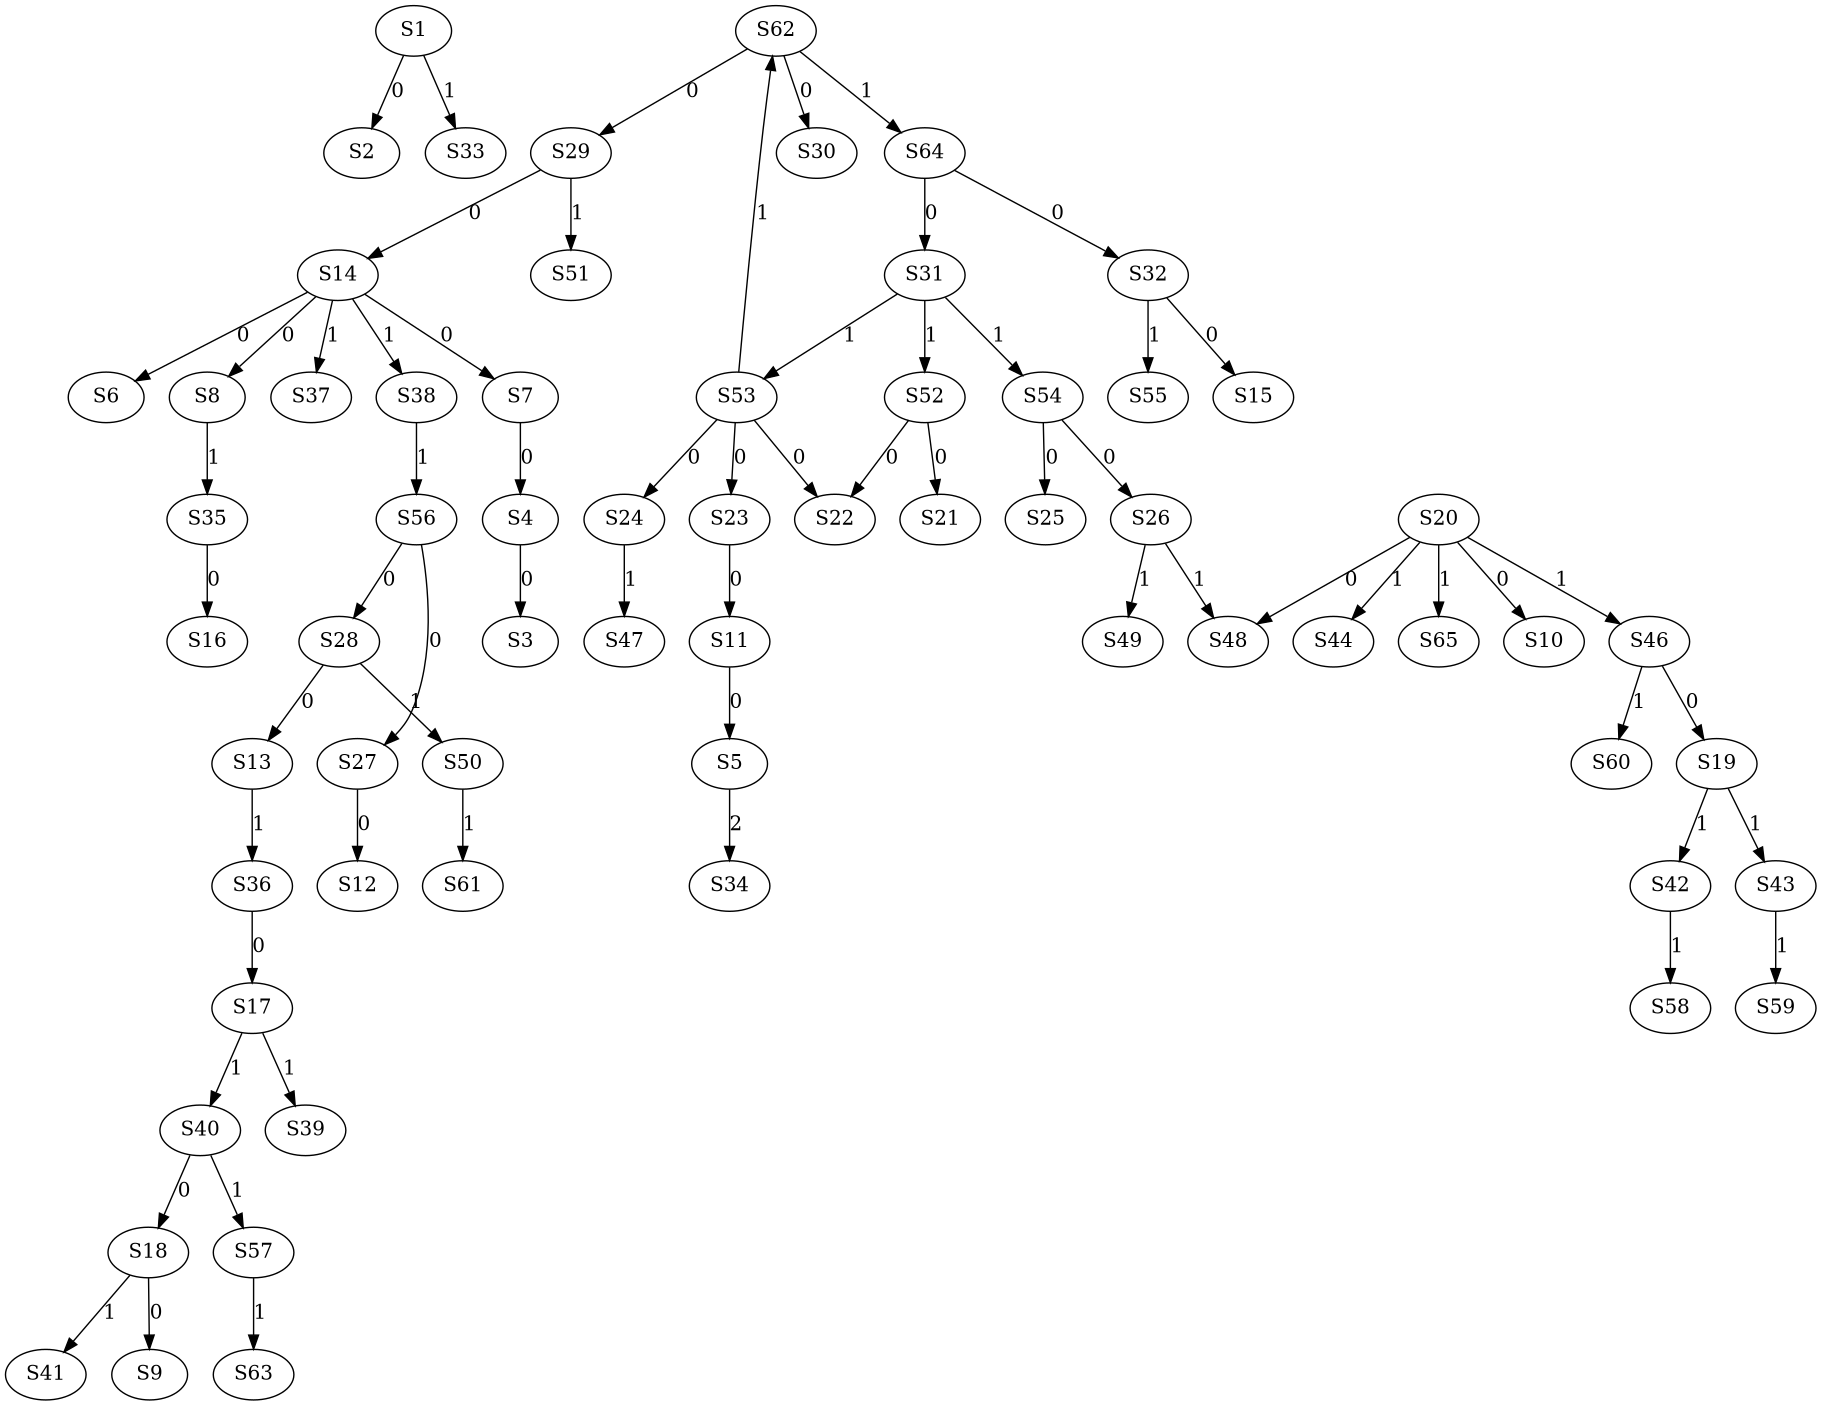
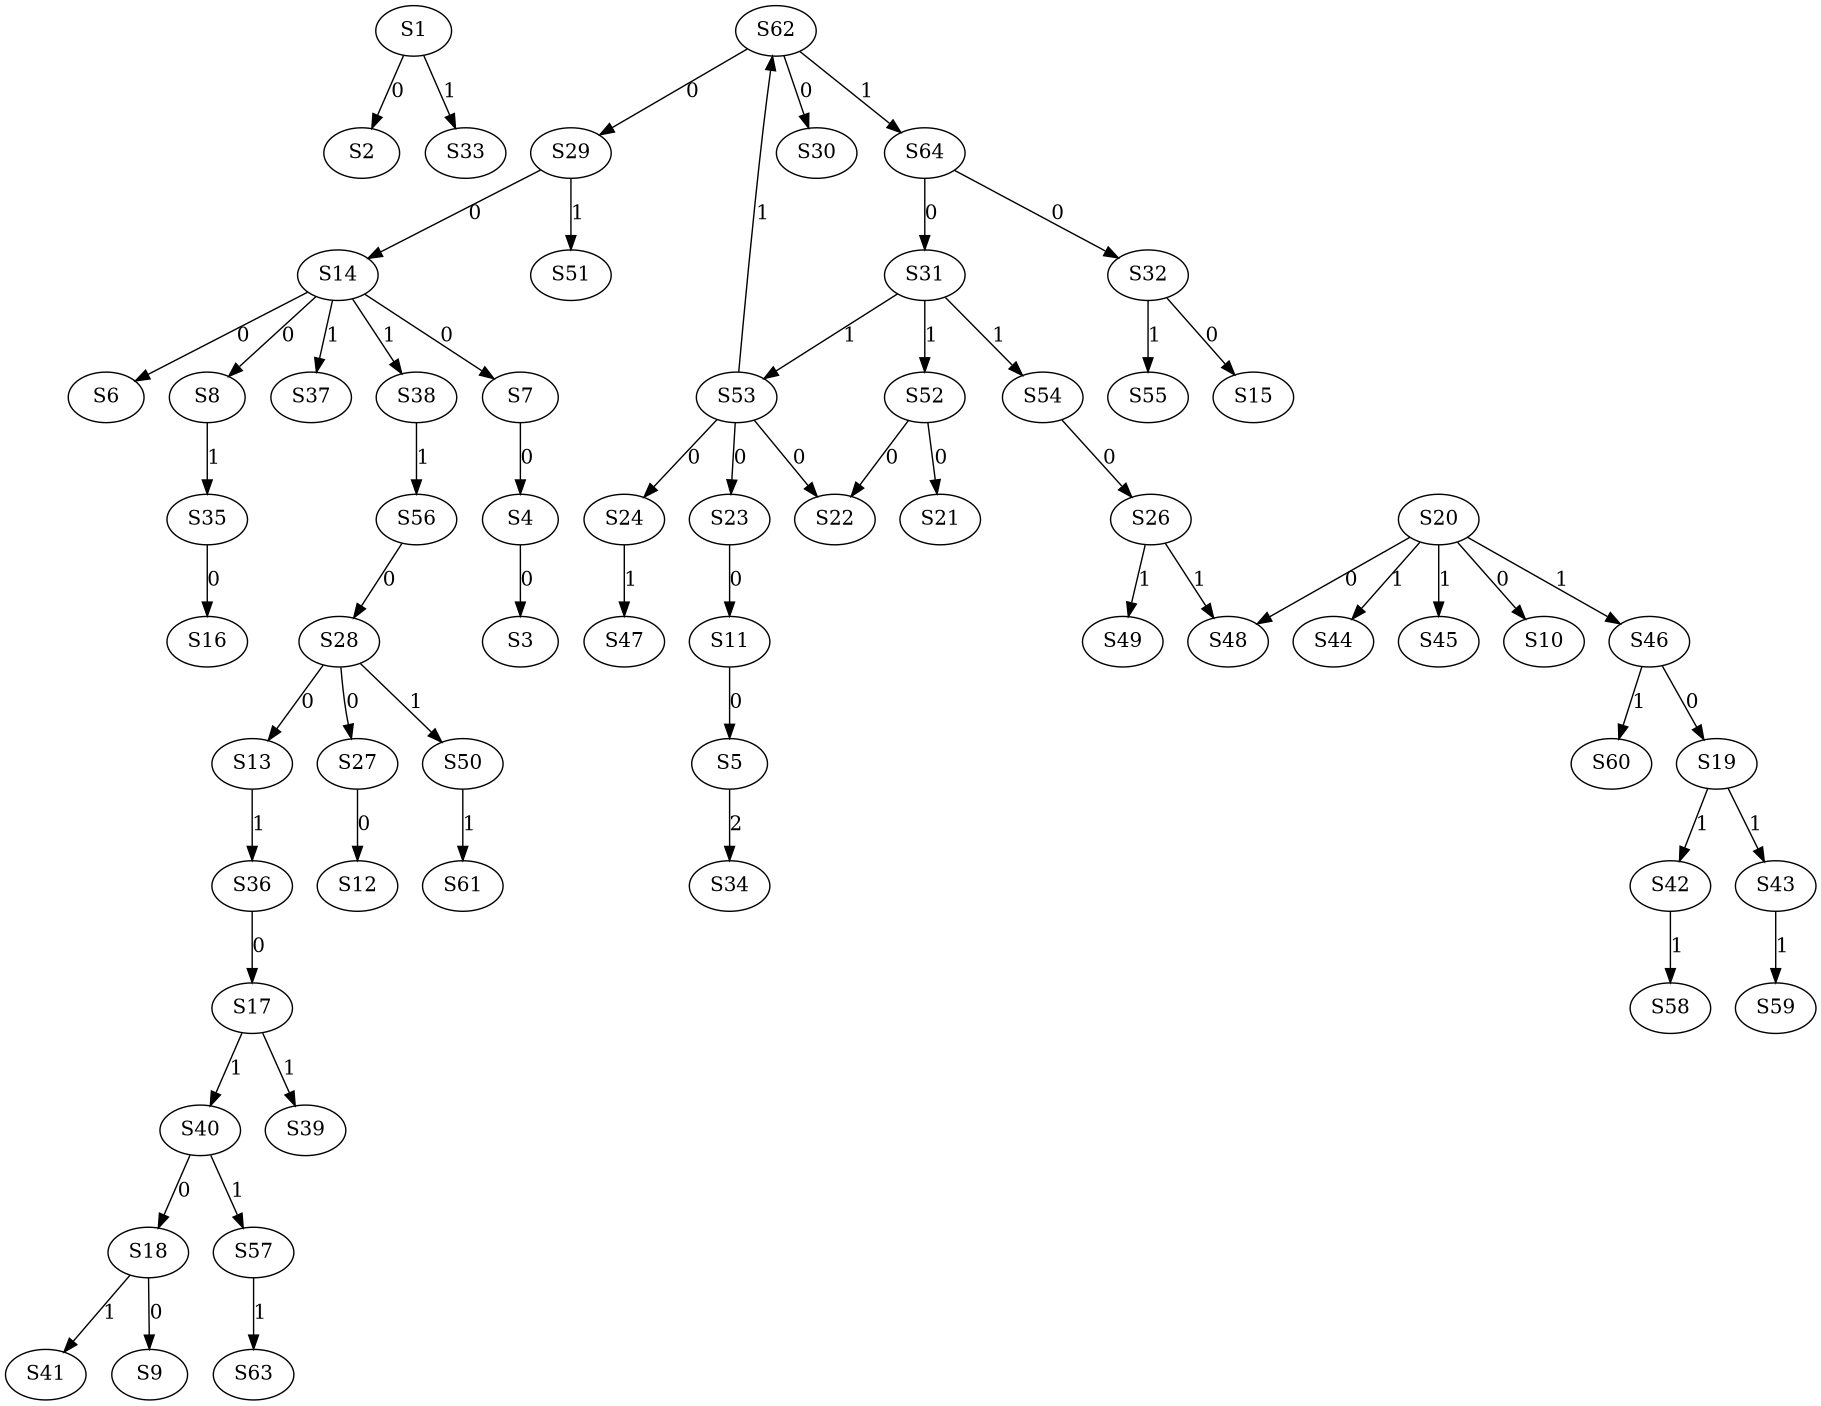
(1046, 520) -> none
(1439, 642) -> (1439, 642)
(427, 643) -> (344, 696)
